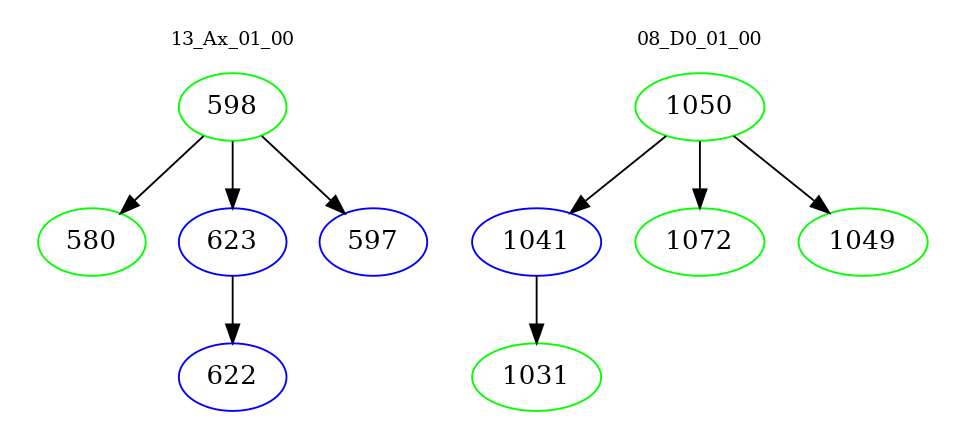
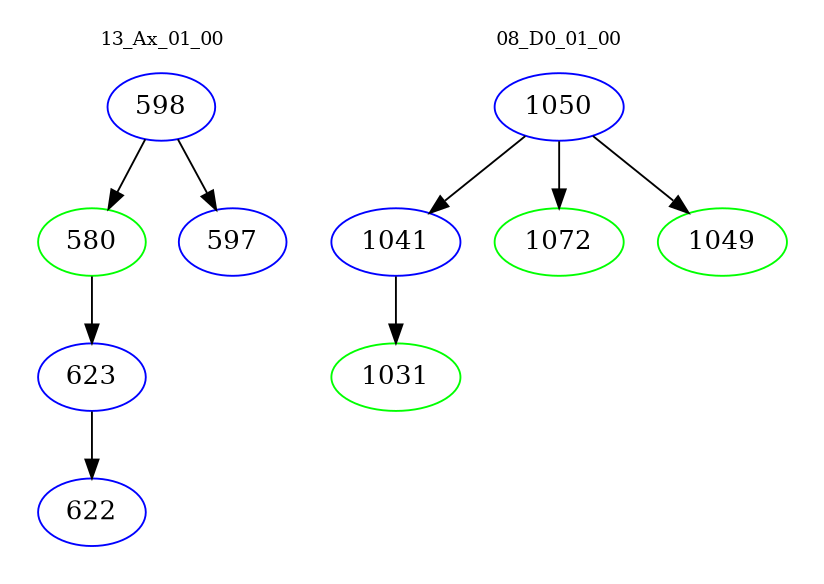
(233, 107) -> (161, 107)
(700, 107) -> (559, 107)
(233, 165) -> (92, 300)
